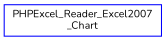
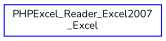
(83, 20) -> (83, 20)
